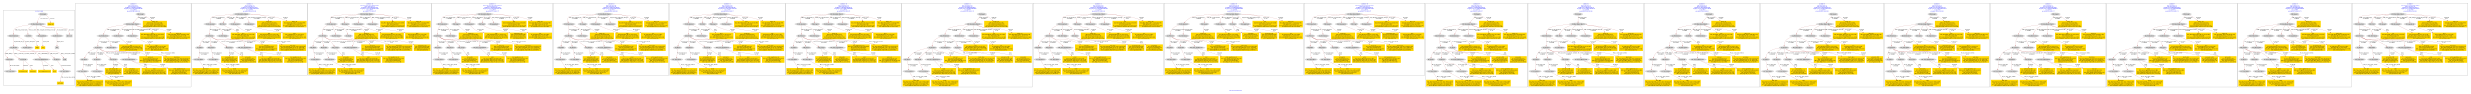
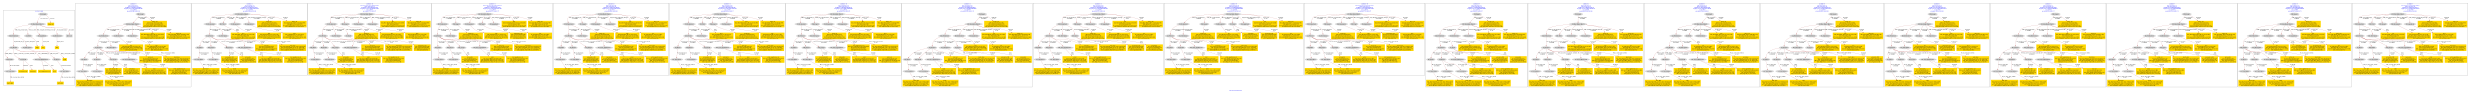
(57, 48) -> (57, 48)
(65, 59) -> (65, 59)
none -> (10, 83)
